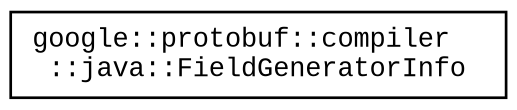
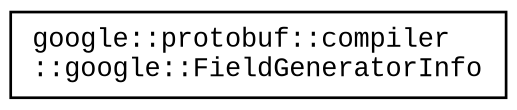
(258, 55) -> (258, 55)
